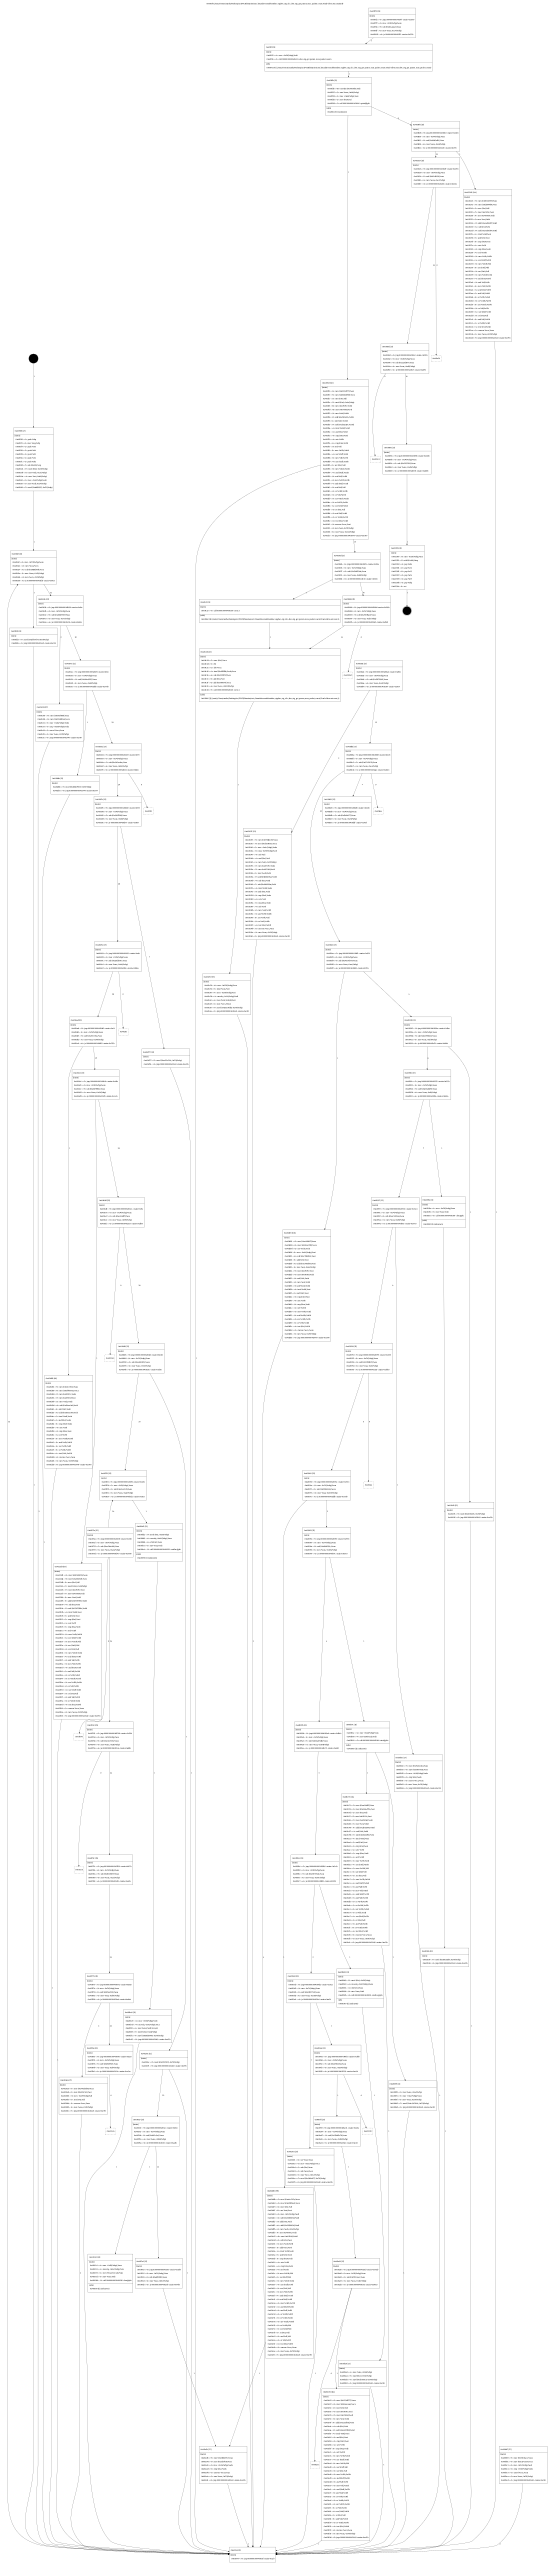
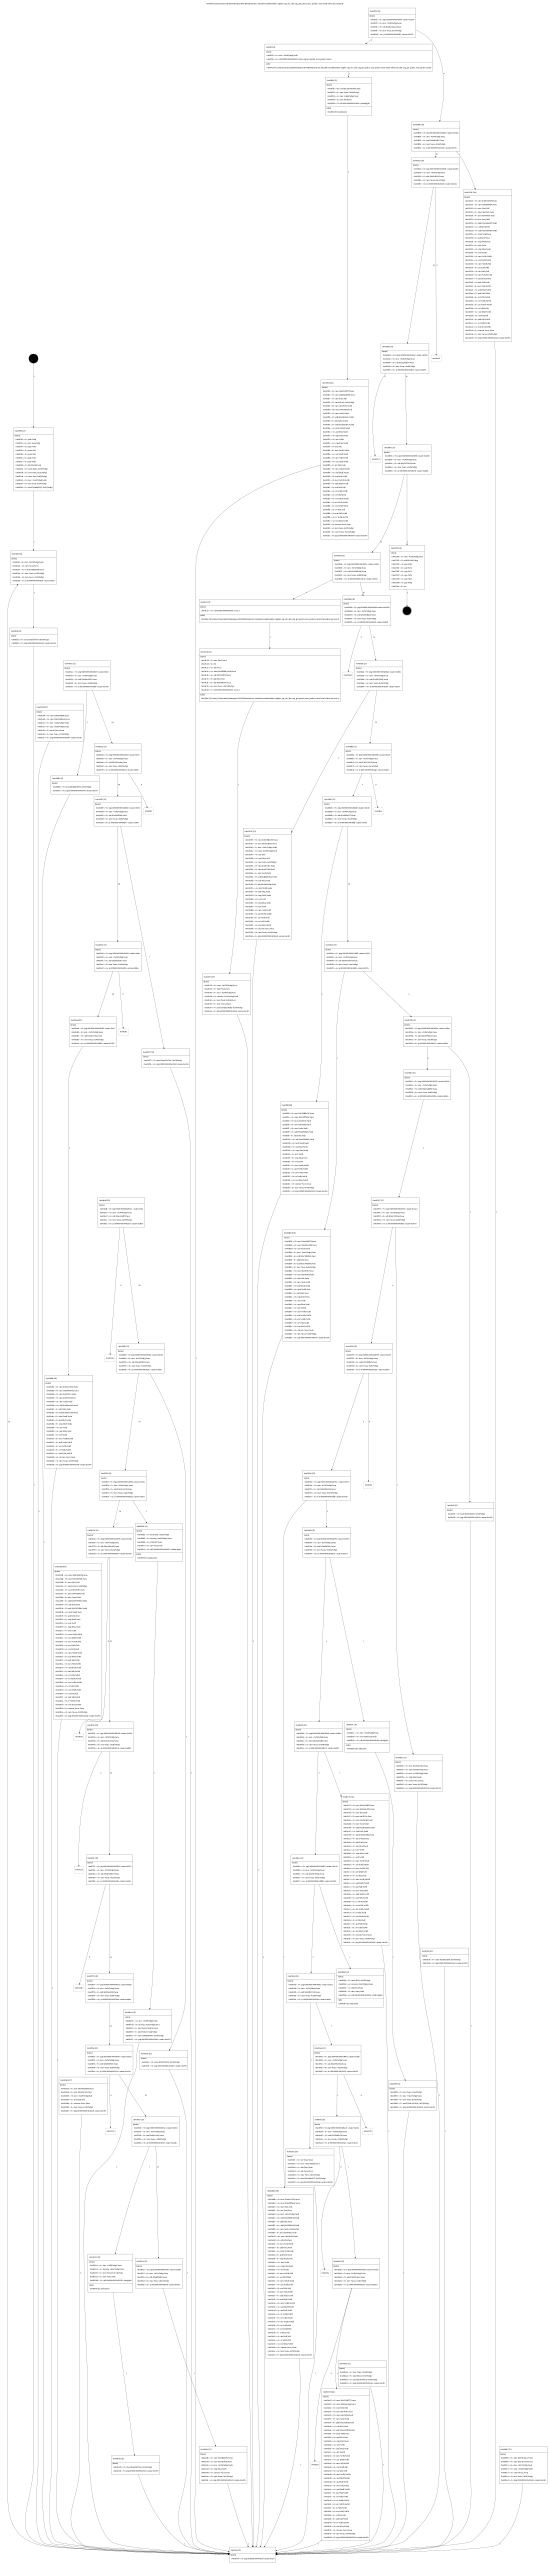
(391, 116) -> (442, 70)
(354, 545) -> (393, 515)
(60, 611) -> none
(327, 637) -> (373, 642)
(311, 852) -> (348, 883)
(96, 1085) -> none
none -> (305, 1148)
(443, 1212) -> none
(109, 1514) -> (117, 1513)
(367, 1772) -> (333, 1774)
none -> (79, 1988)
(86, 2038) -> none
(160, 2092) -> (132, 2095)
(381, 2183) -> none
none -> (325, 2273)
(248, 2394) -> (295, 2455)
none -> (136, 2465)
